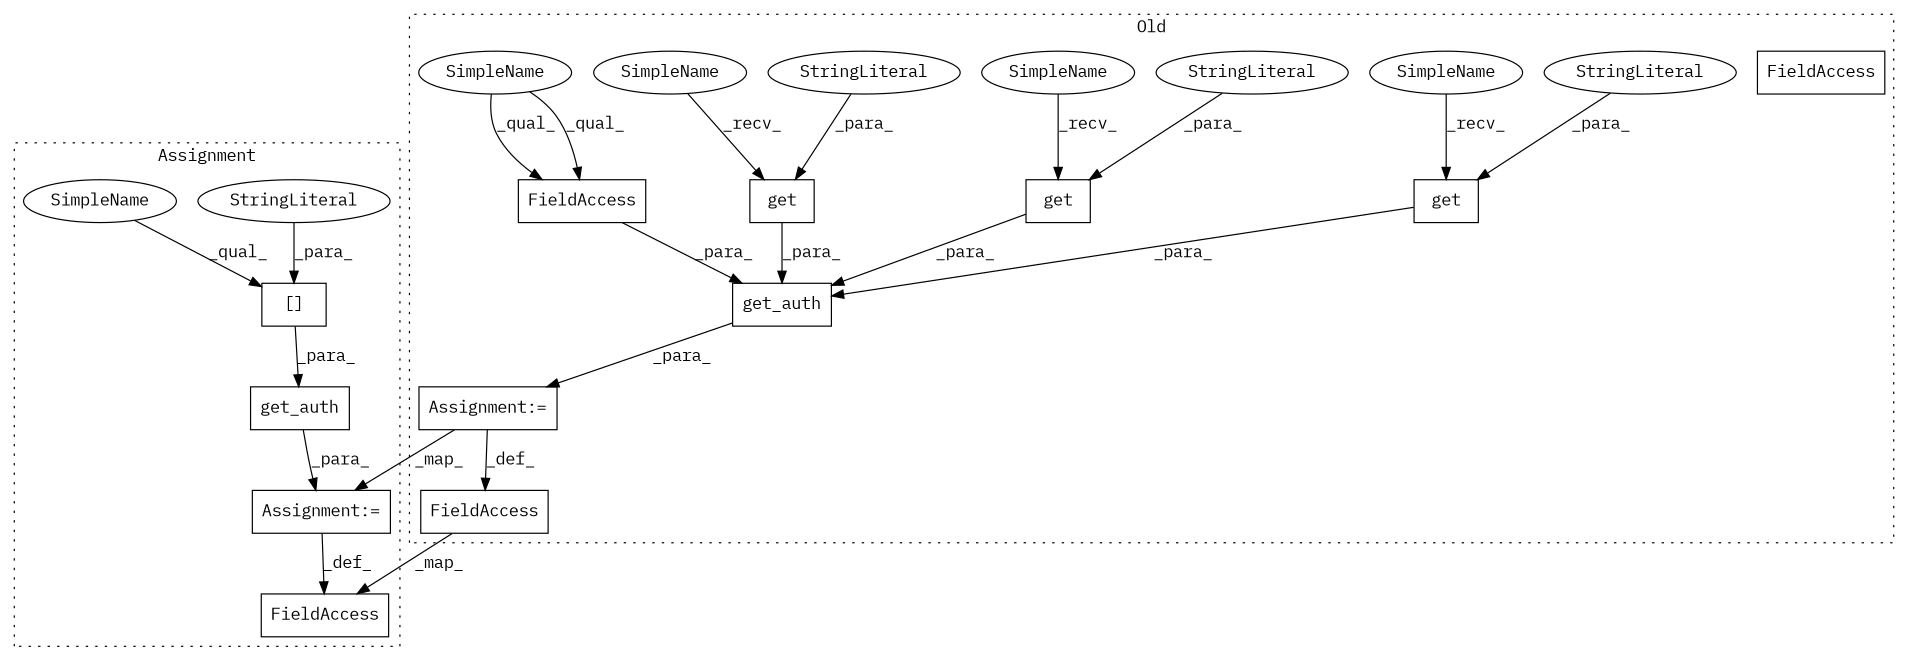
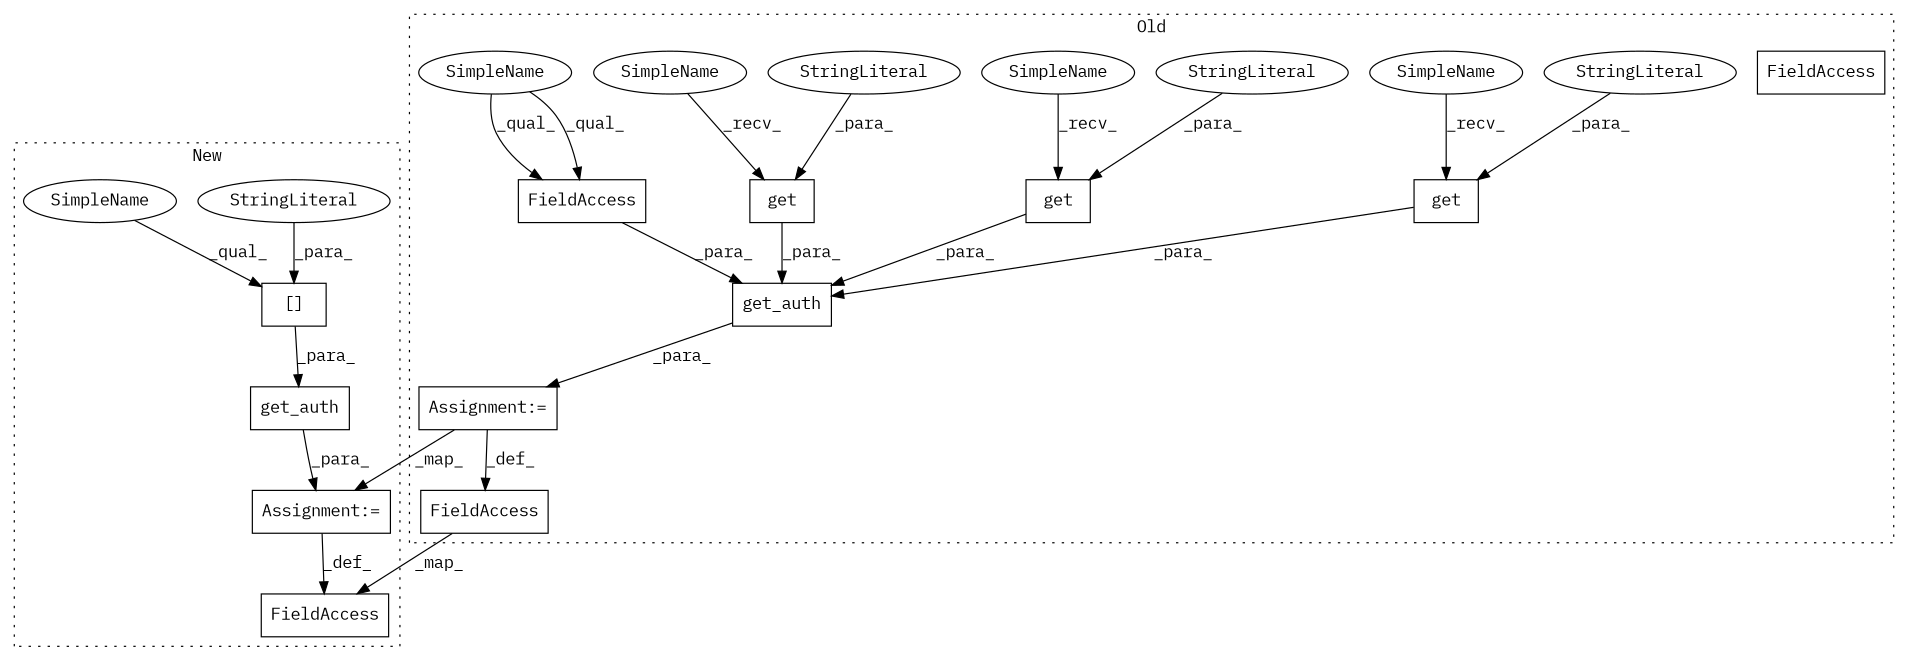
(207, 157) -> (207, 157)
